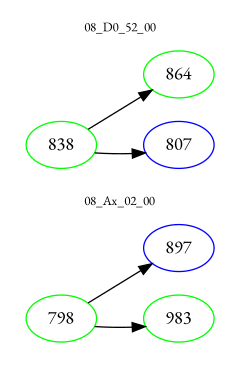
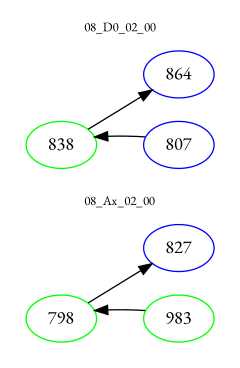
(120, 28) -> (120, 28)
(179, 74) -> (179, 74)
(113, 154) -> (127, 136)
(179, 248) -> (179, 248)
(113, 327) -> (127, 310)
